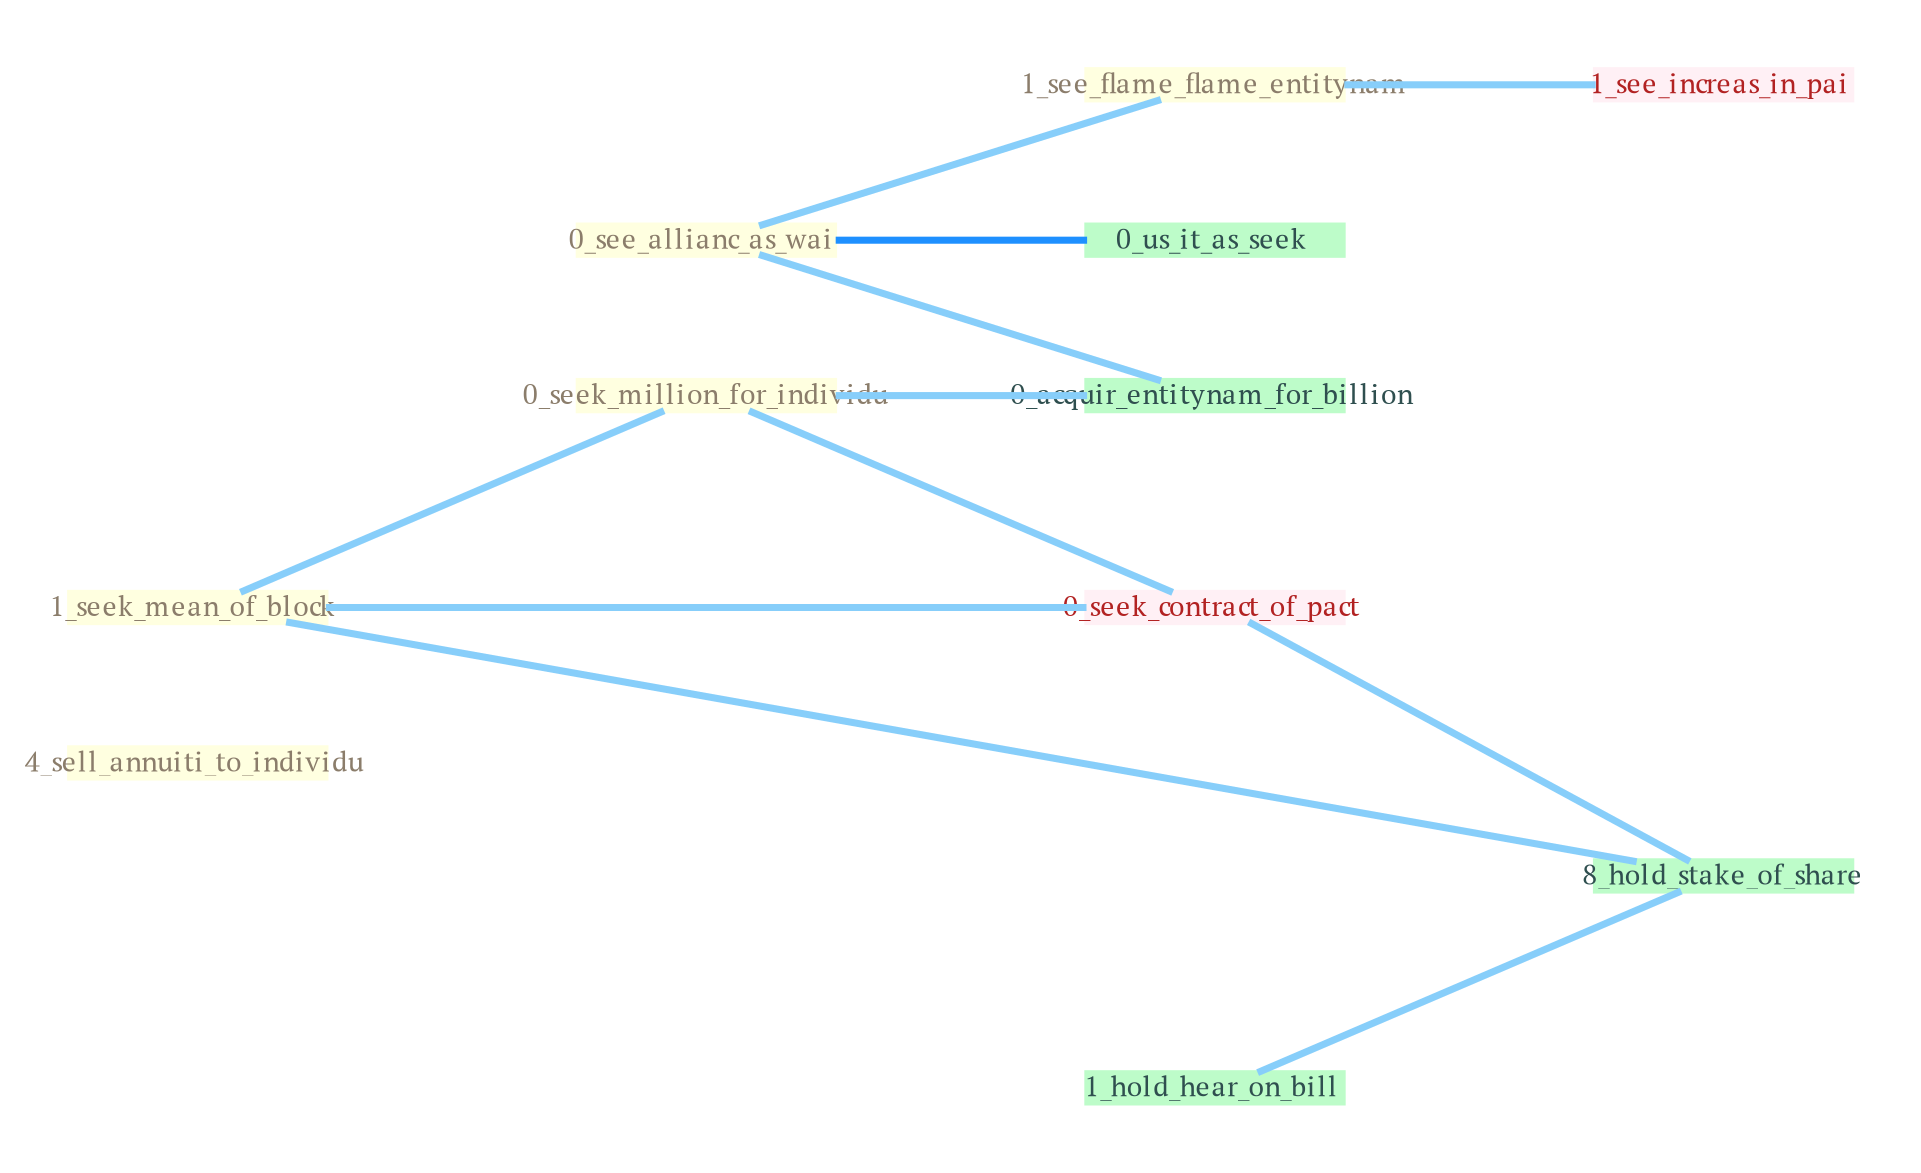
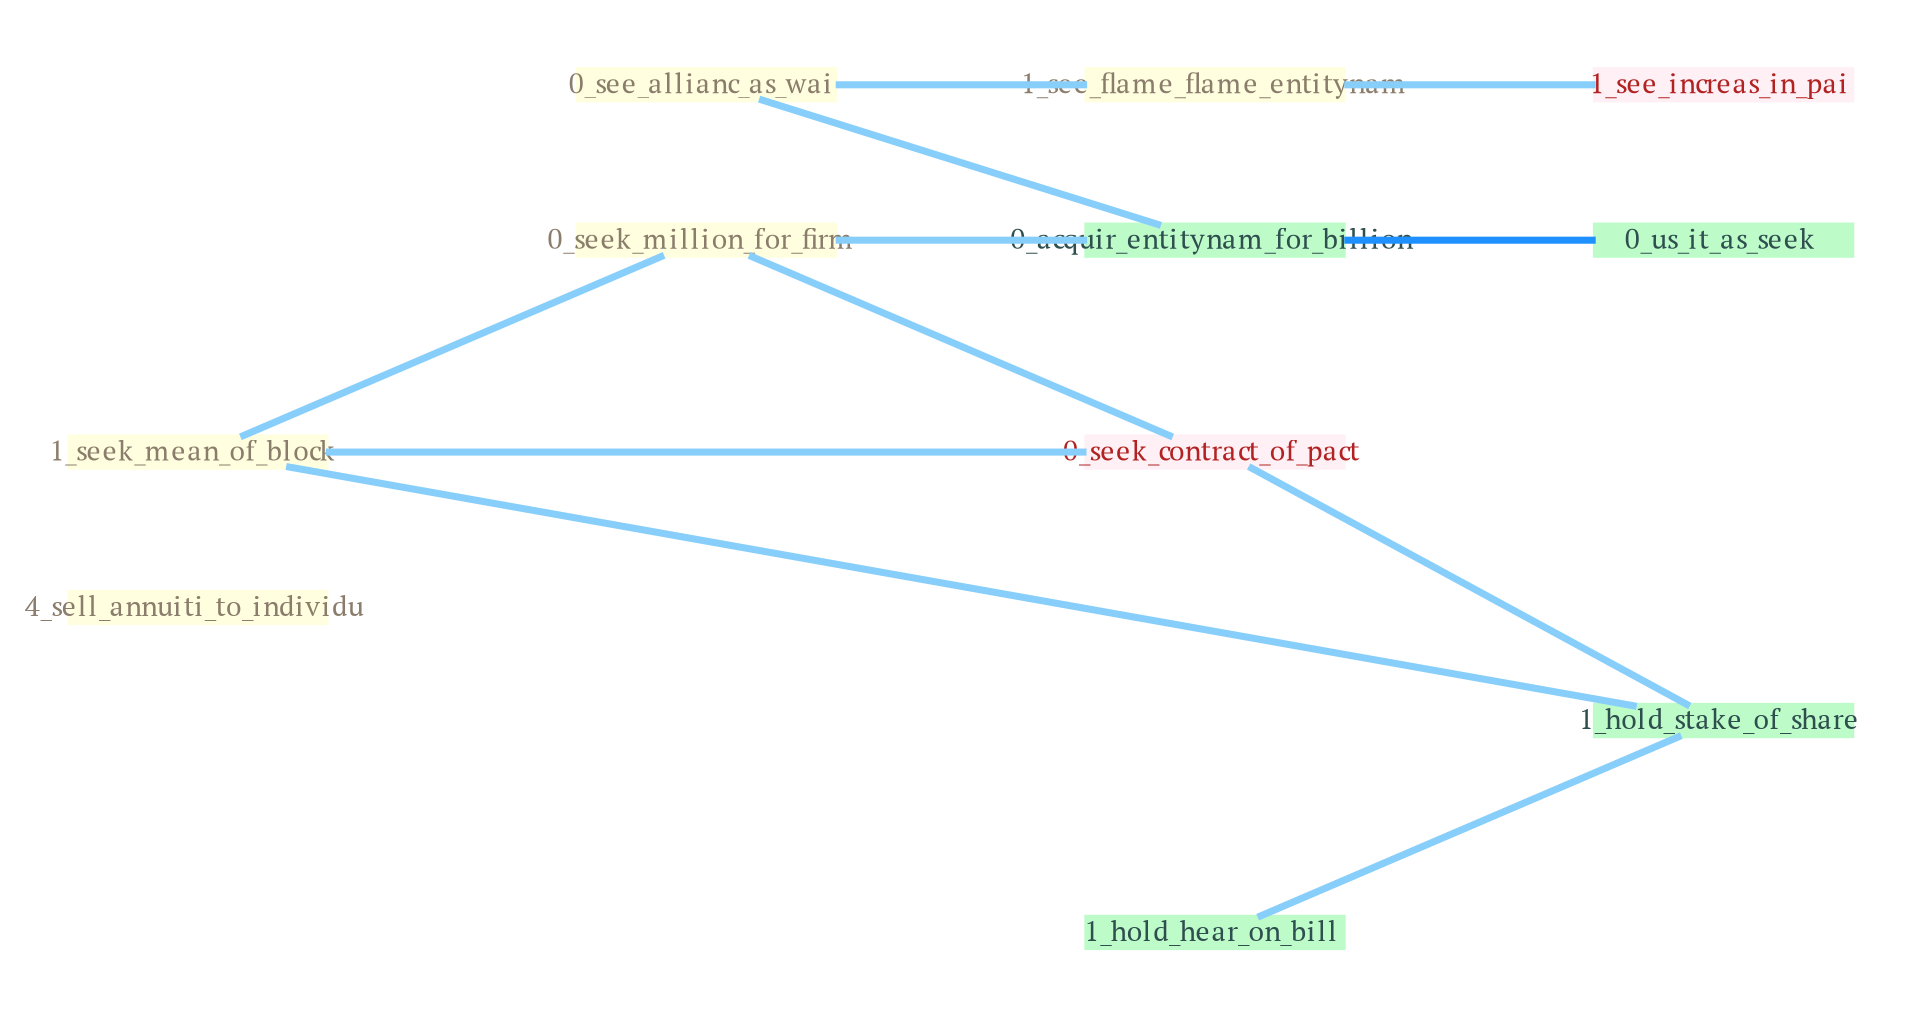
(961, 240) -> (1470, 240)
(706, 396) -> (706, 240)
(1724, 876) -> (1724, 721)
